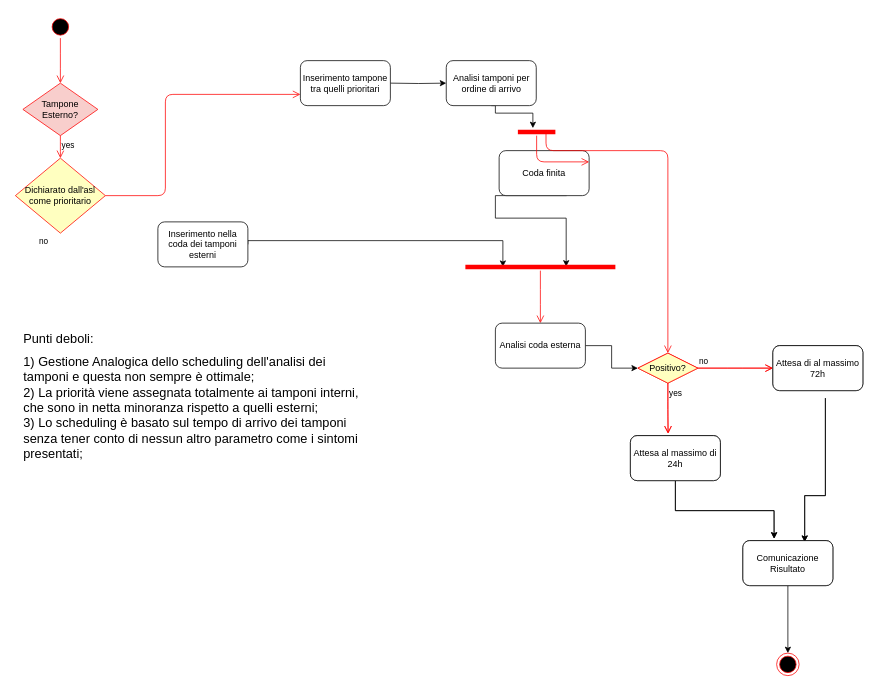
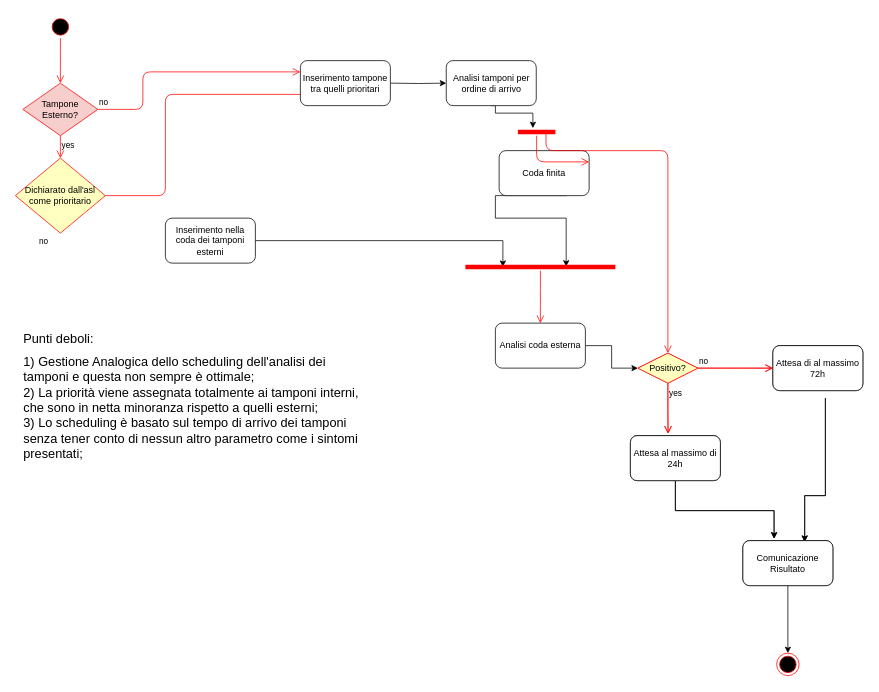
none -> (184, 72)
(295, 94) -> (296, 94)
(203, 244) -> (210, 240)
